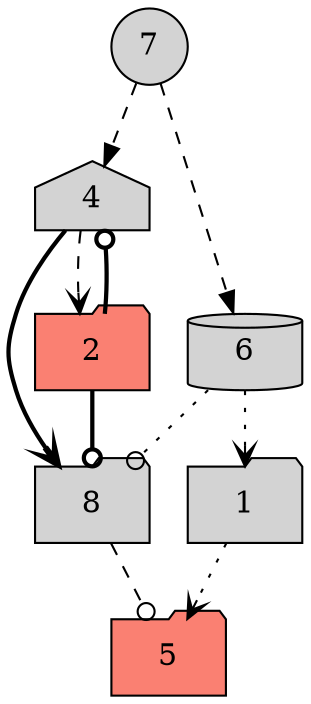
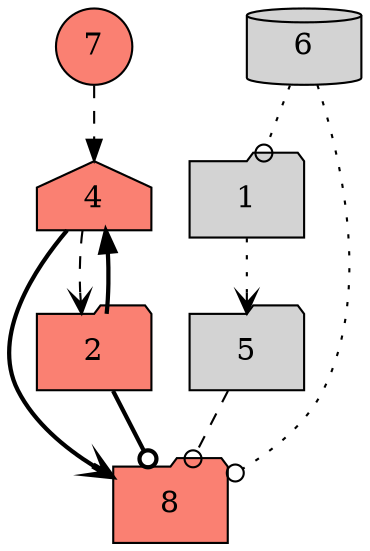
(150, 47) -> (94, 47)
(194, 188) -> none
(92, 199) -> (94, 199)
(107, 281) -> (108, 283)
(245, 418) -> (278, 115)
(92, 505) -> (170, 505)
(127, 574) -> (212, 421)
(169, 657) -> (247, 352)
